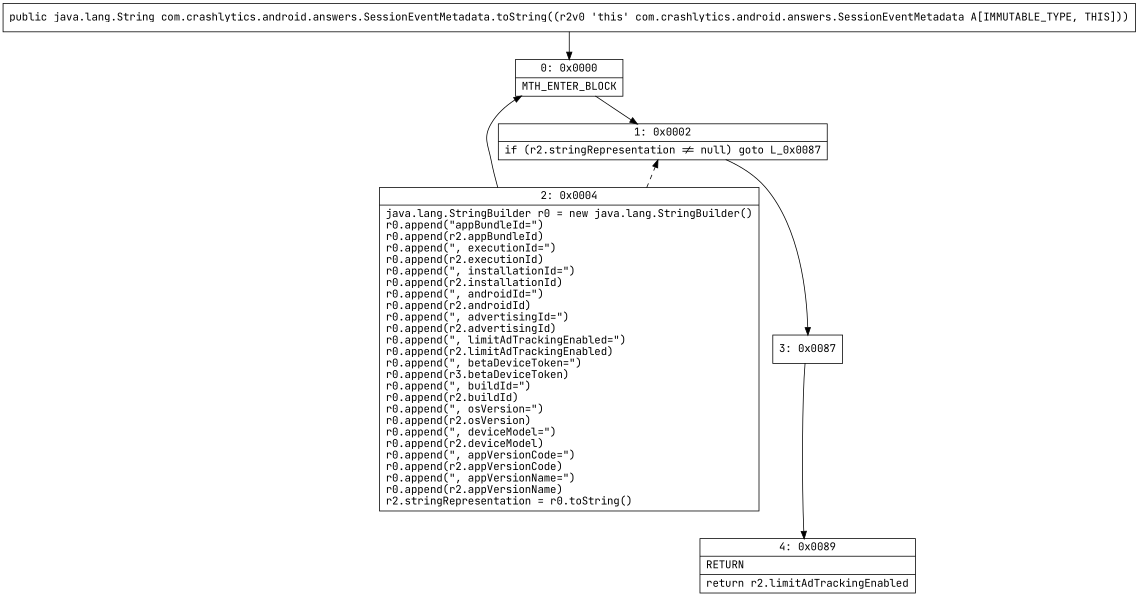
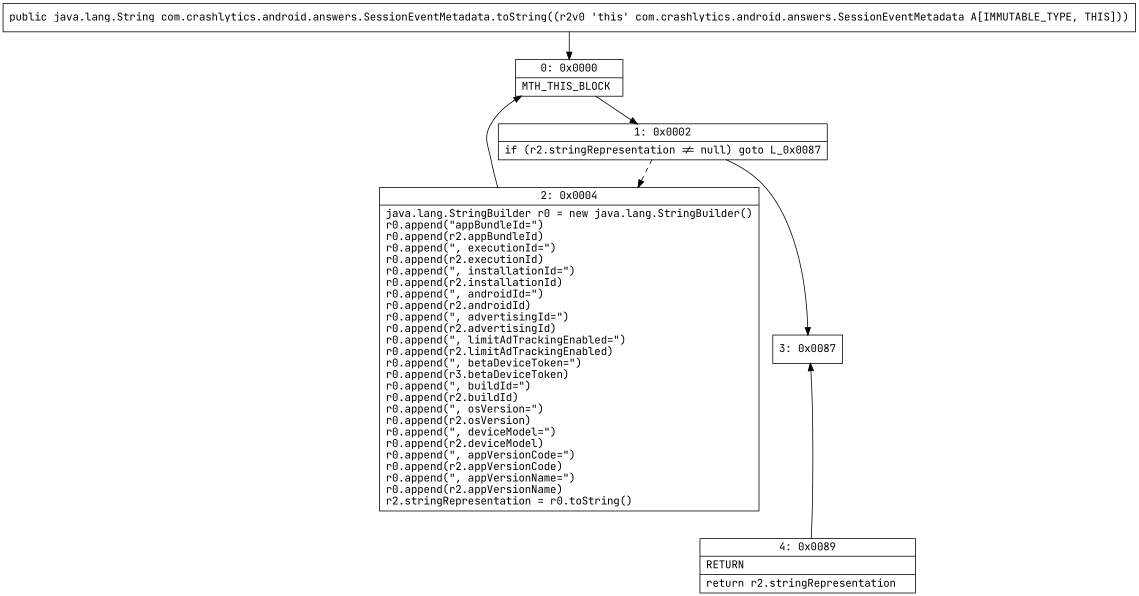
(569, 87) -> (566, 87)
(651, 177) -> (647, 170)
(803, 447) -> (813, 455)
(808, 583) -> (801, 583)
